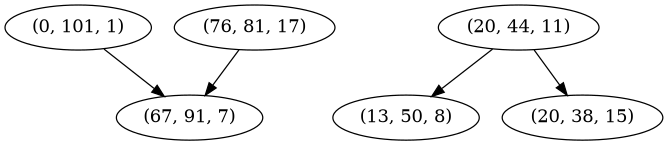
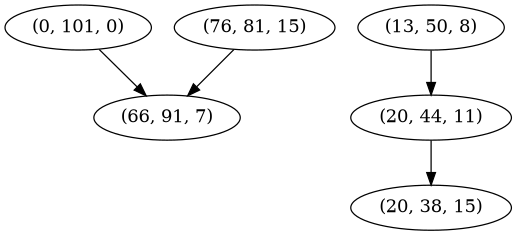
(78, 28) -> (78, 28)
(255, 28) -> (255, 28)
(467, 69) -> (431, 66)
(190, 118) -> (167, 118)
